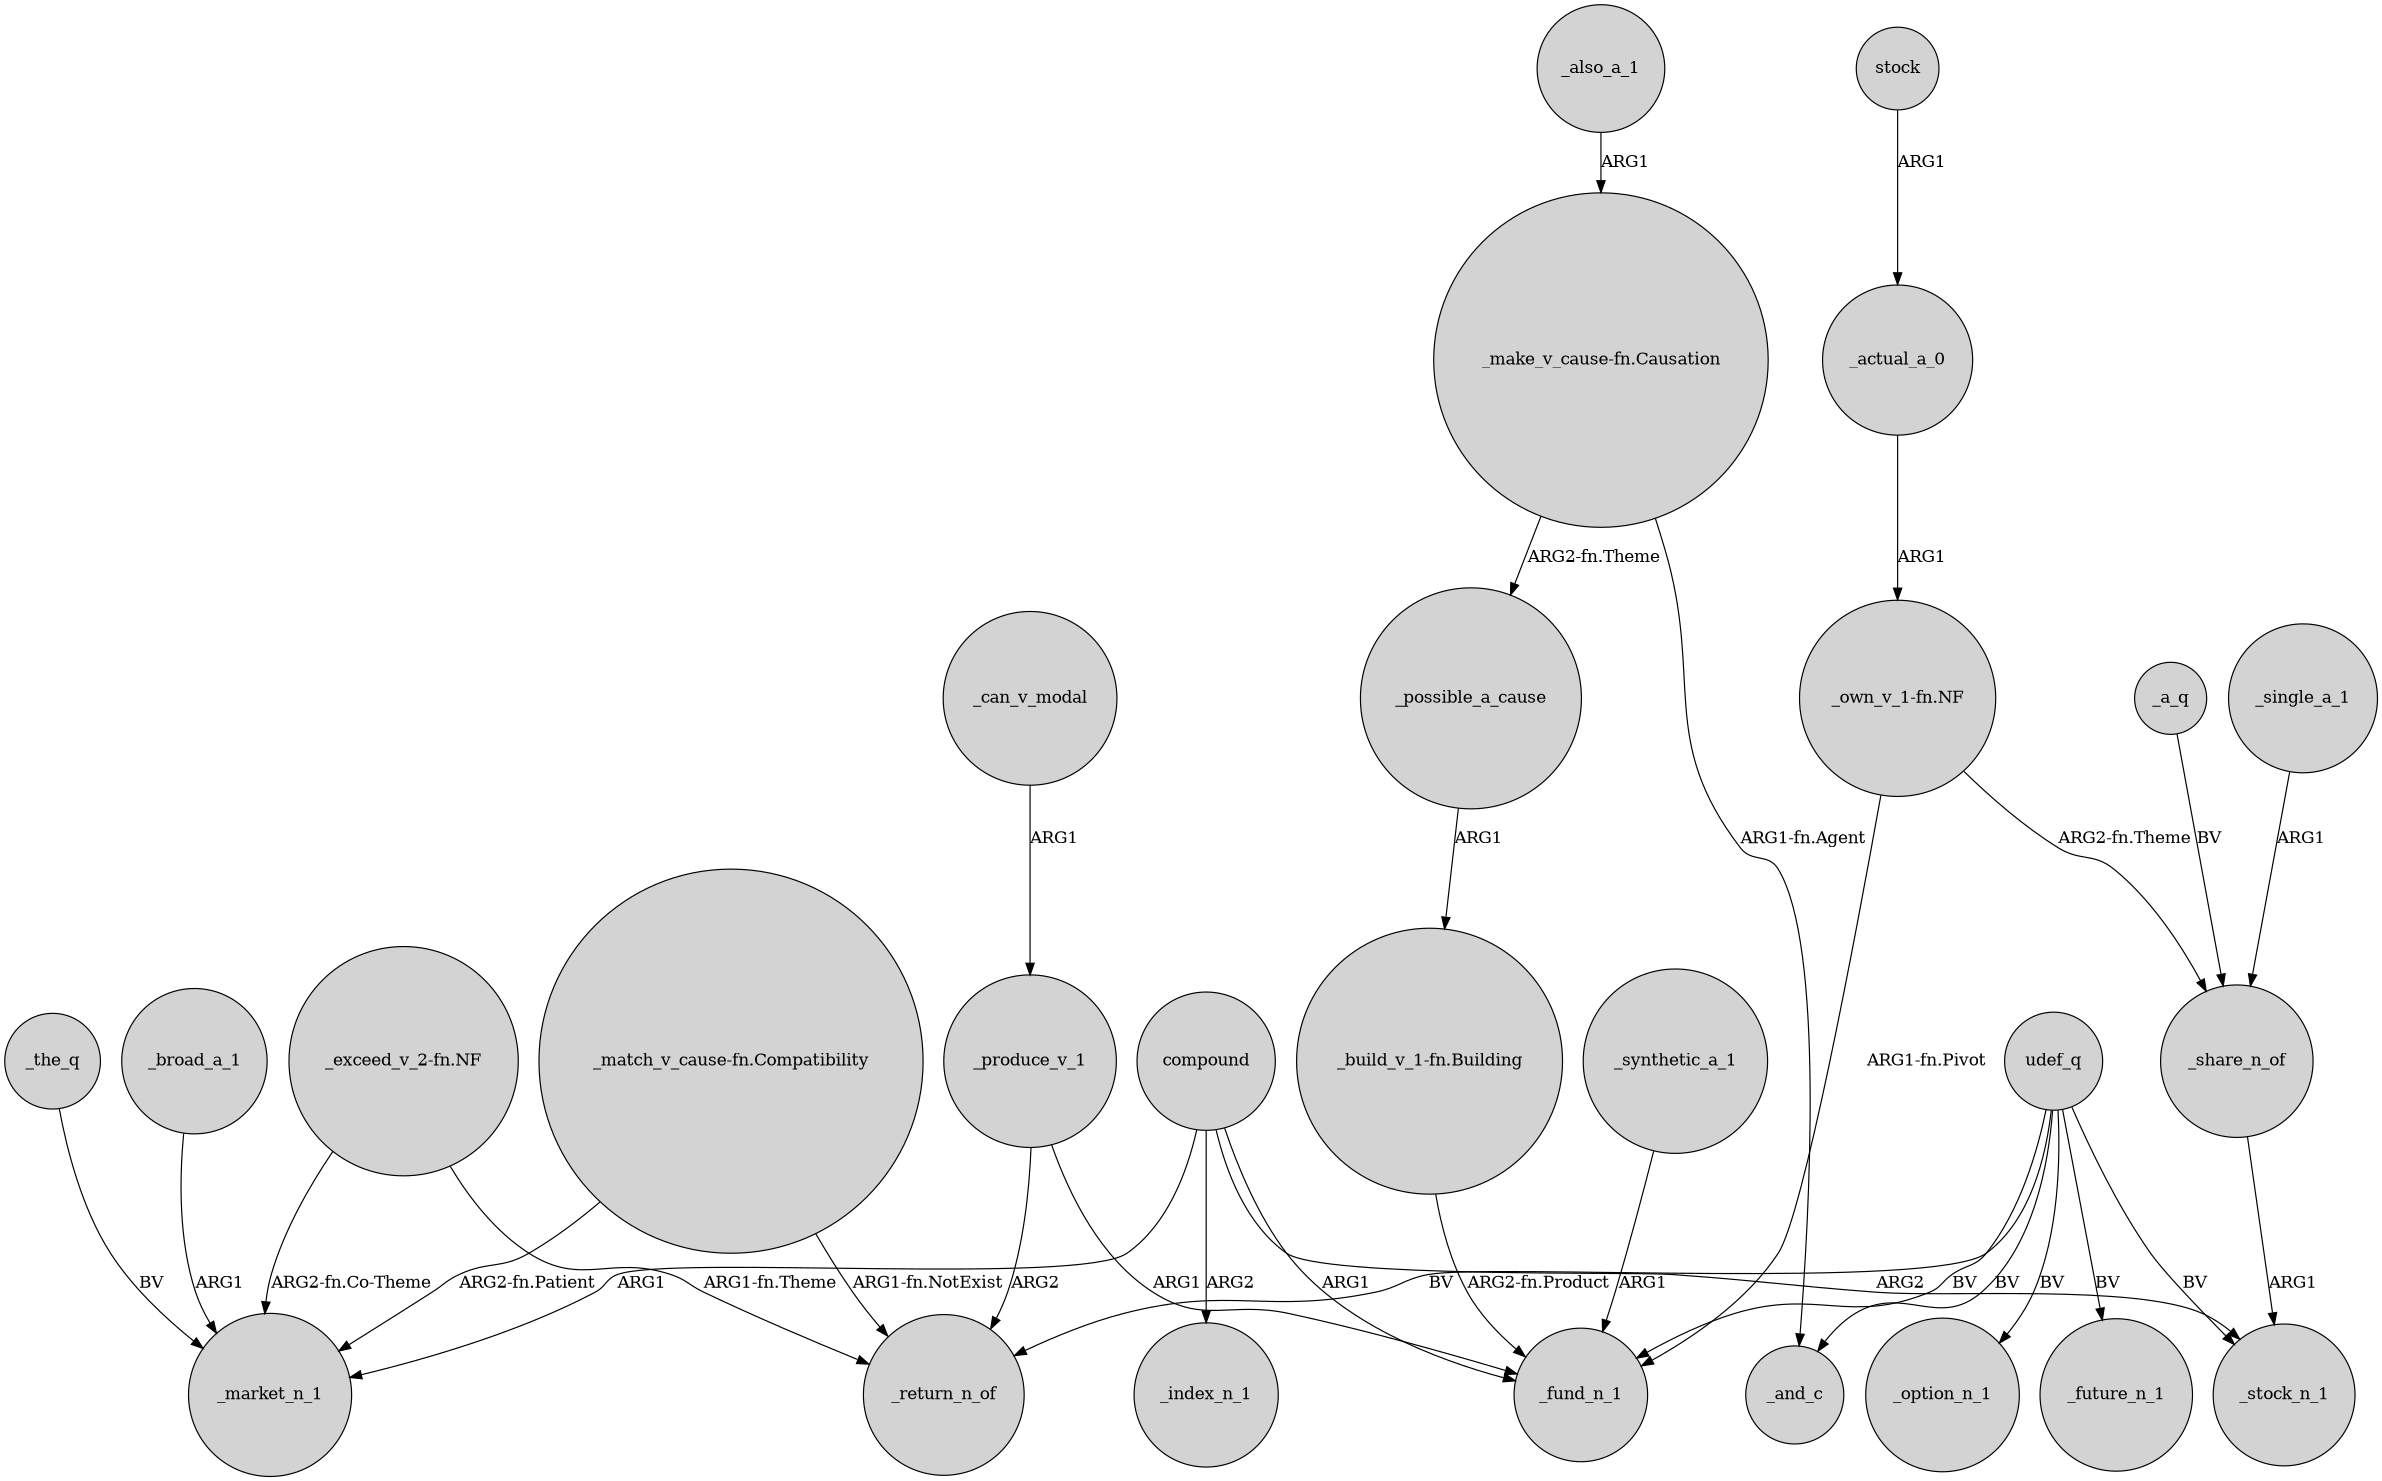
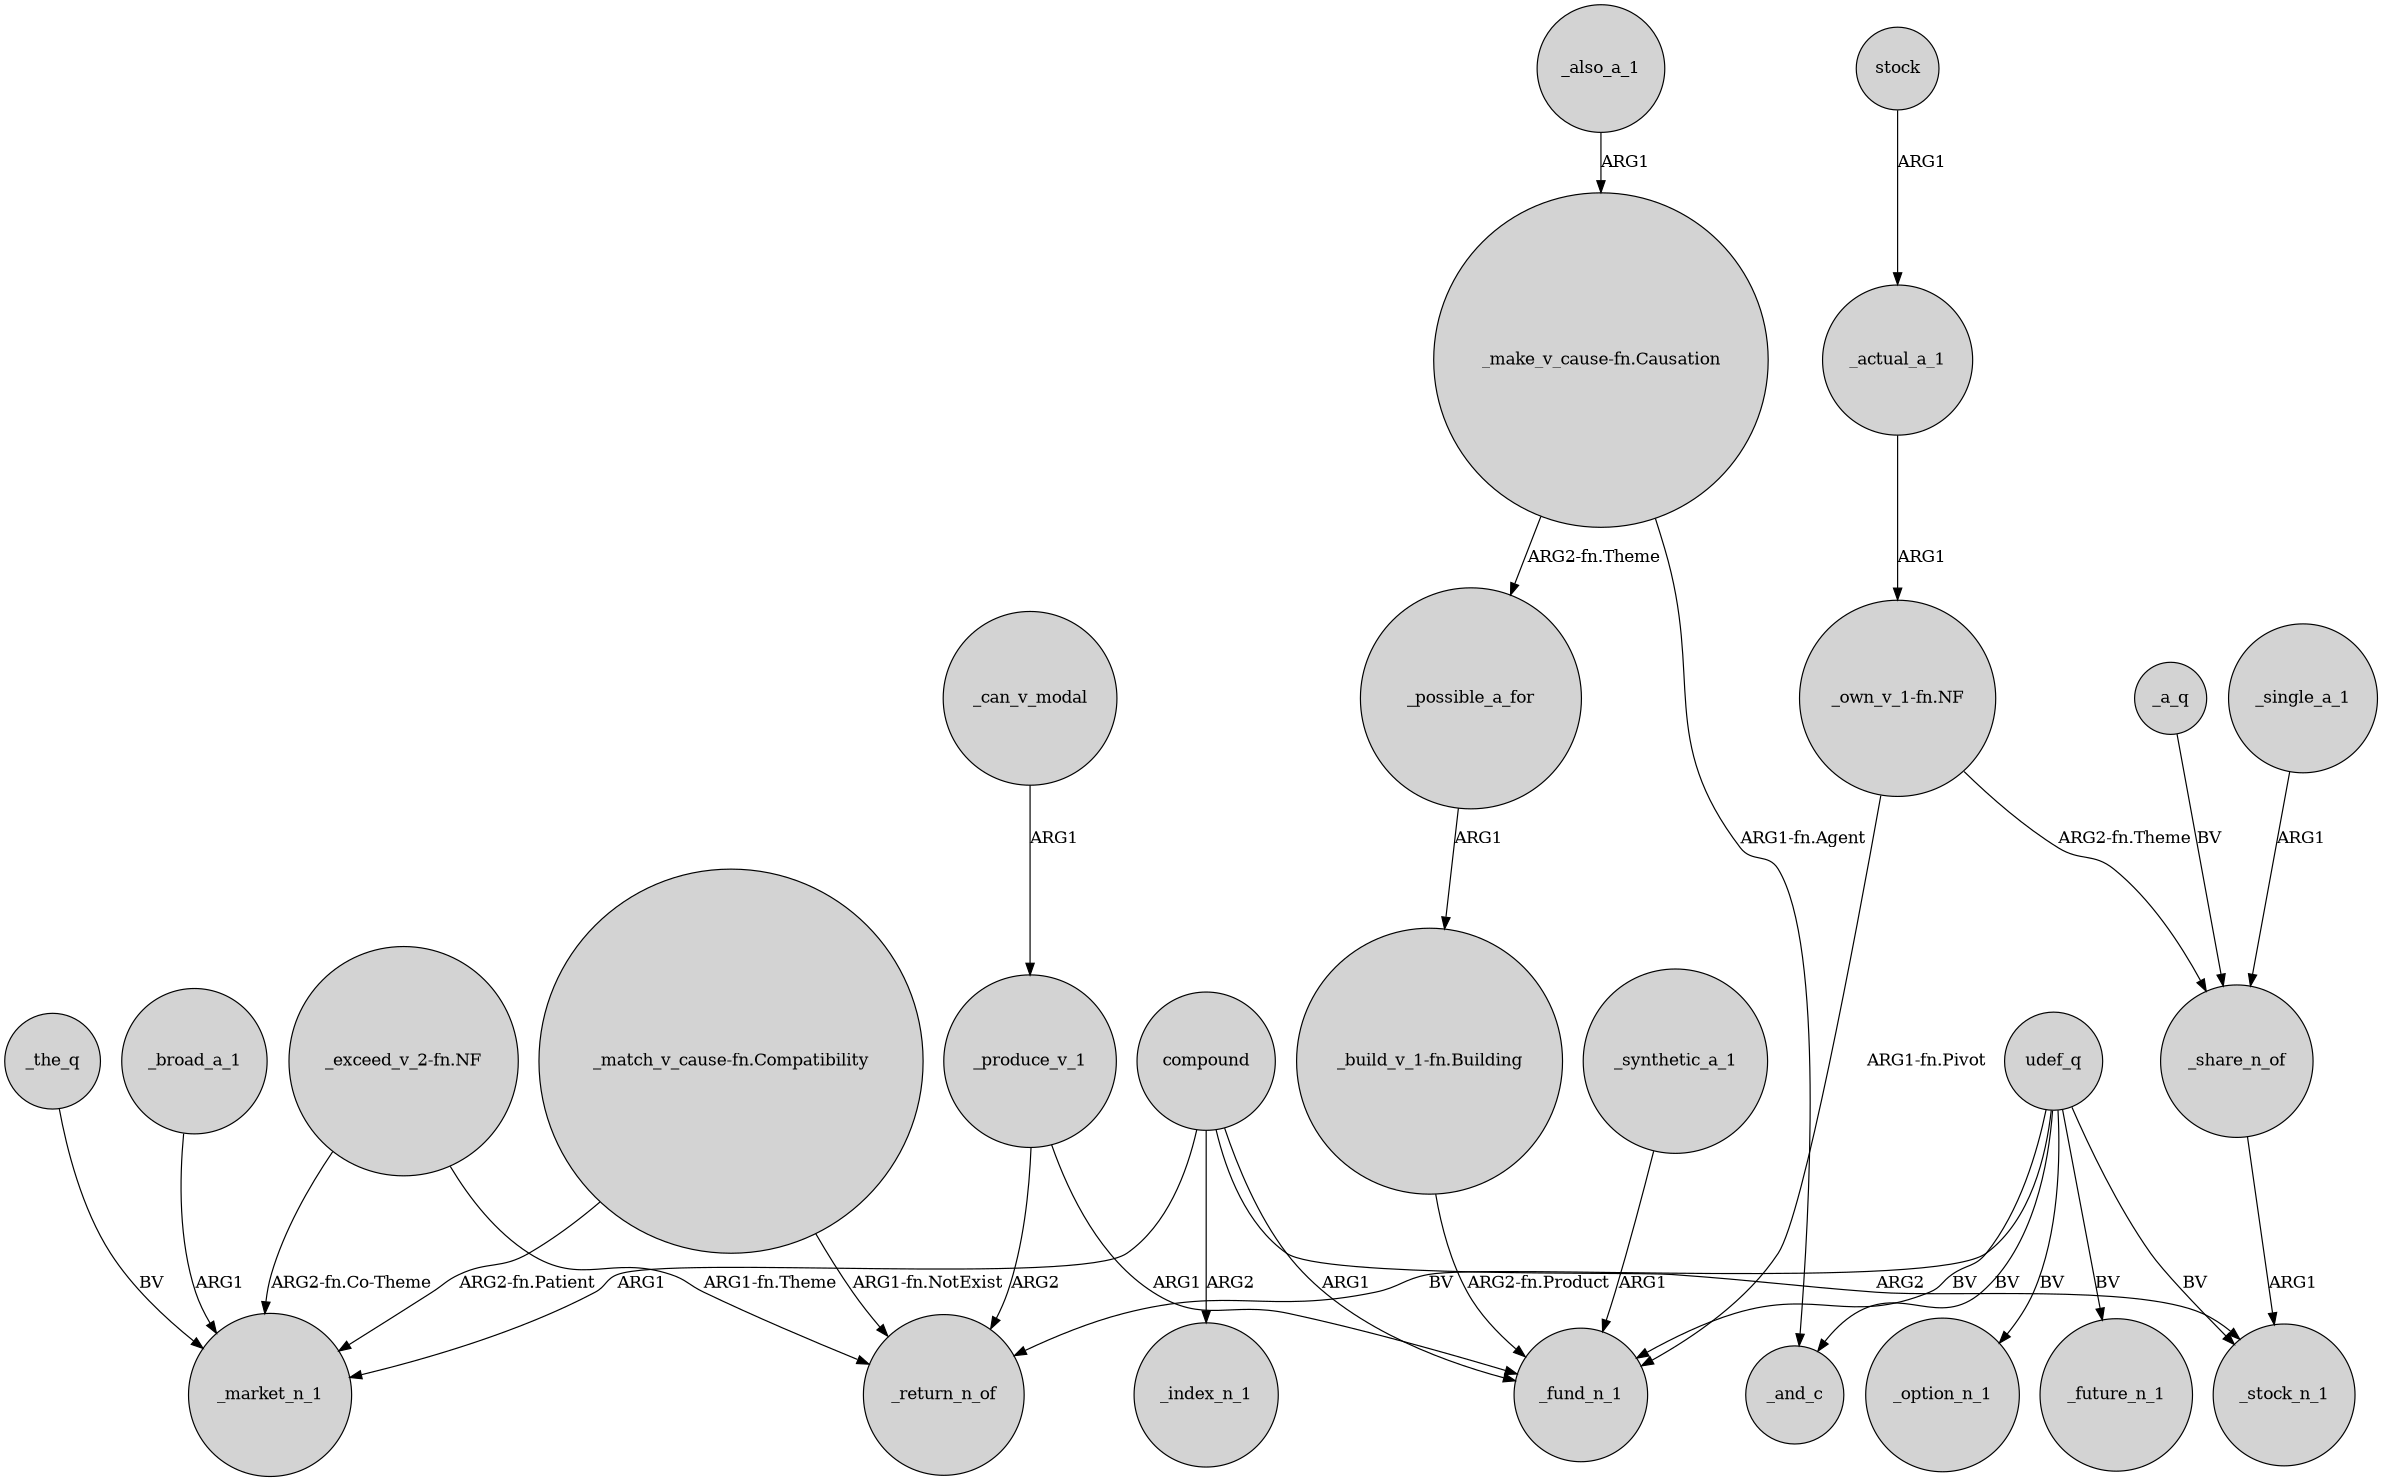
(1898, 360) -> (1898, 360)
(1471, 698) -> (1471, 698)
